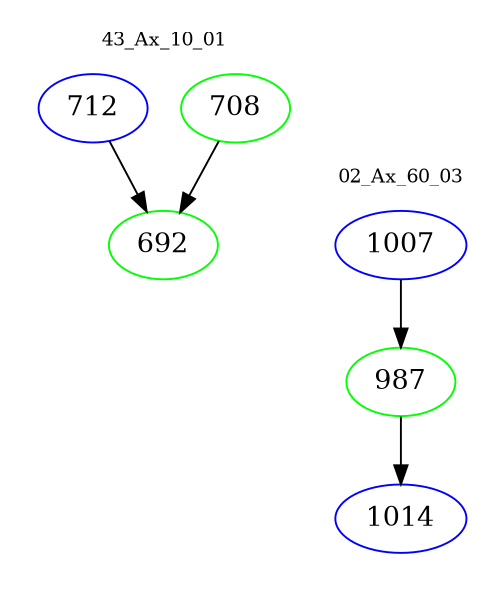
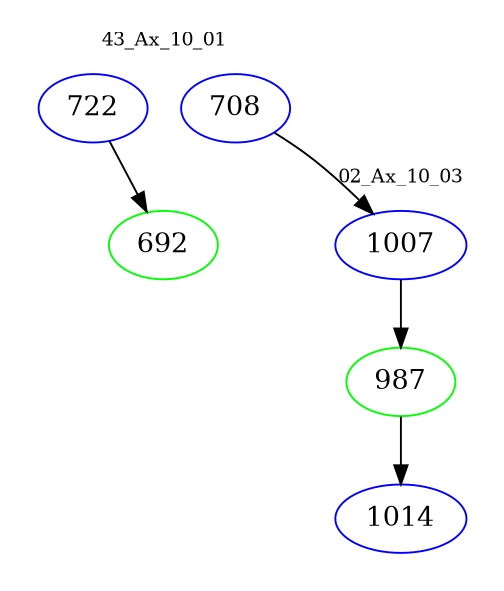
(93, 108) -> (93, 108)
(236, 108) -> (236, 108)
(204, 168) -> (333, 176)
(401, 178) -> (401, 178)
